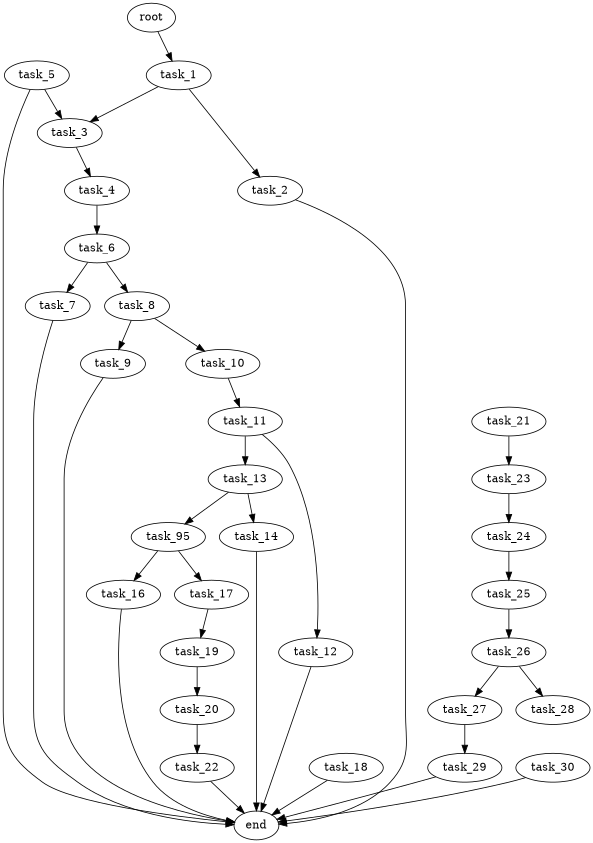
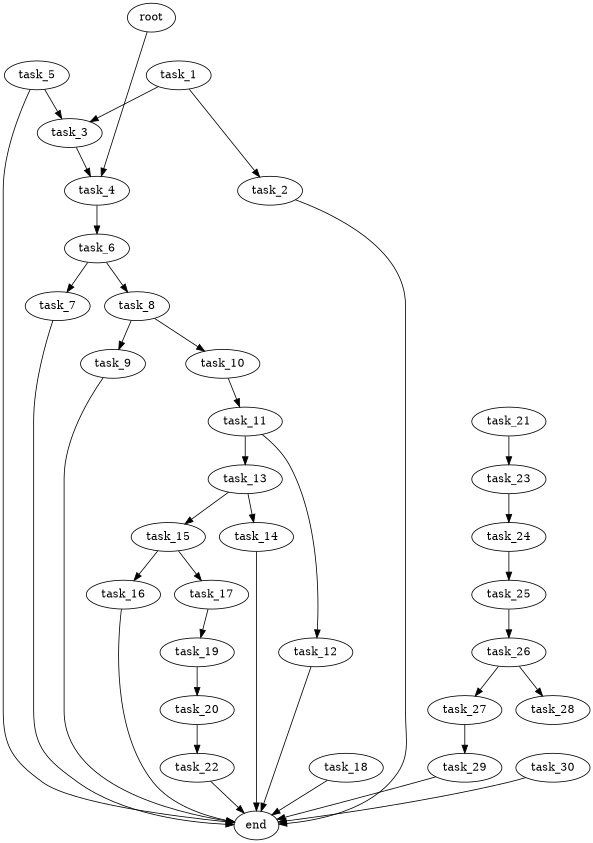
(163, 43) -> (127, 97)
(168, 537) -> (168, 537)
